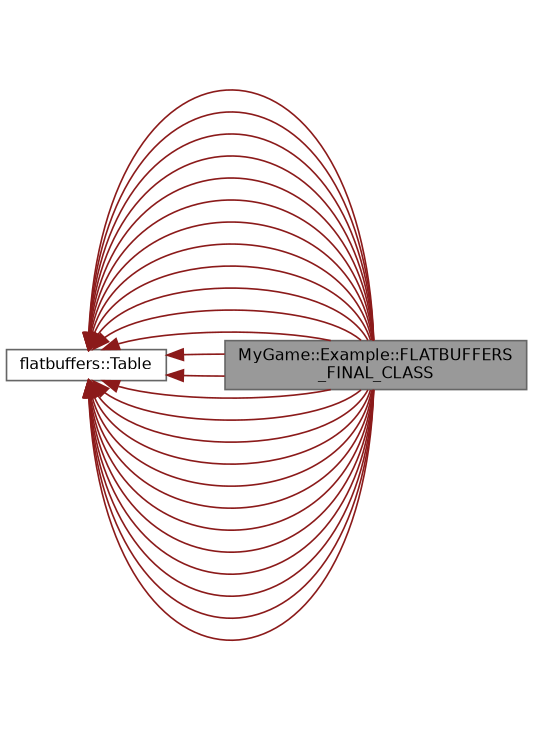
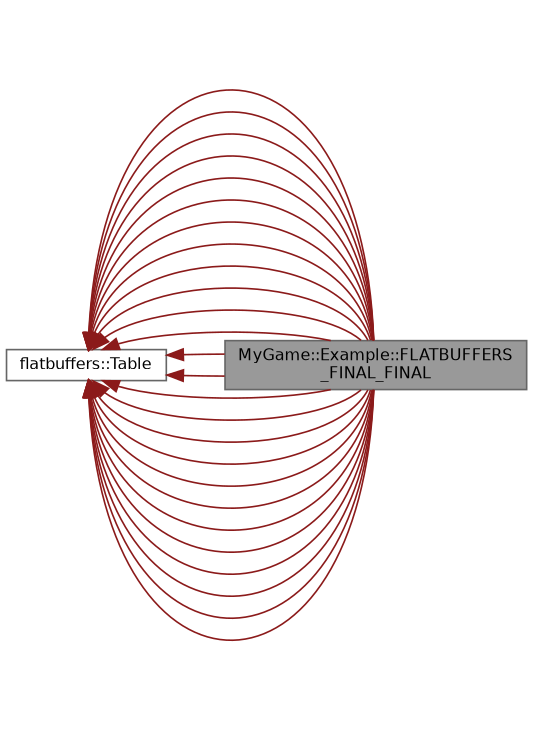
(376, 365) -> (376, 365)
